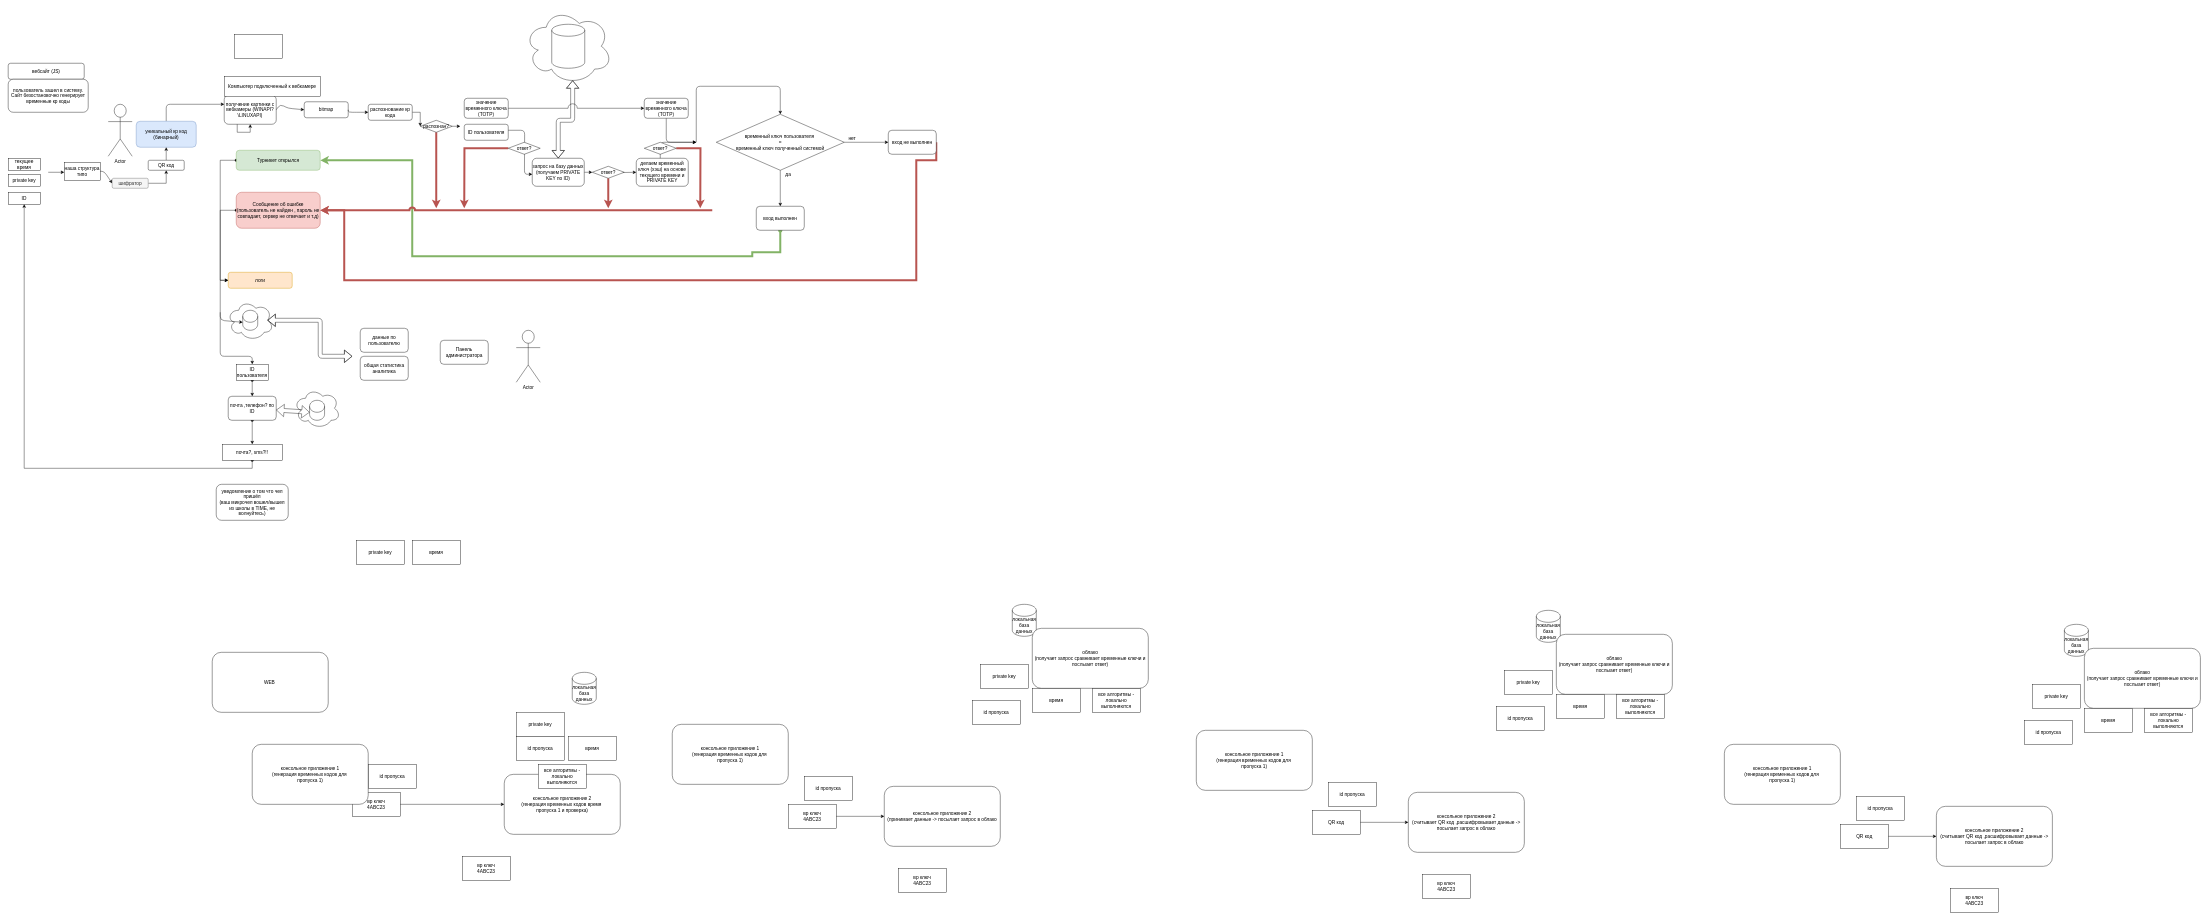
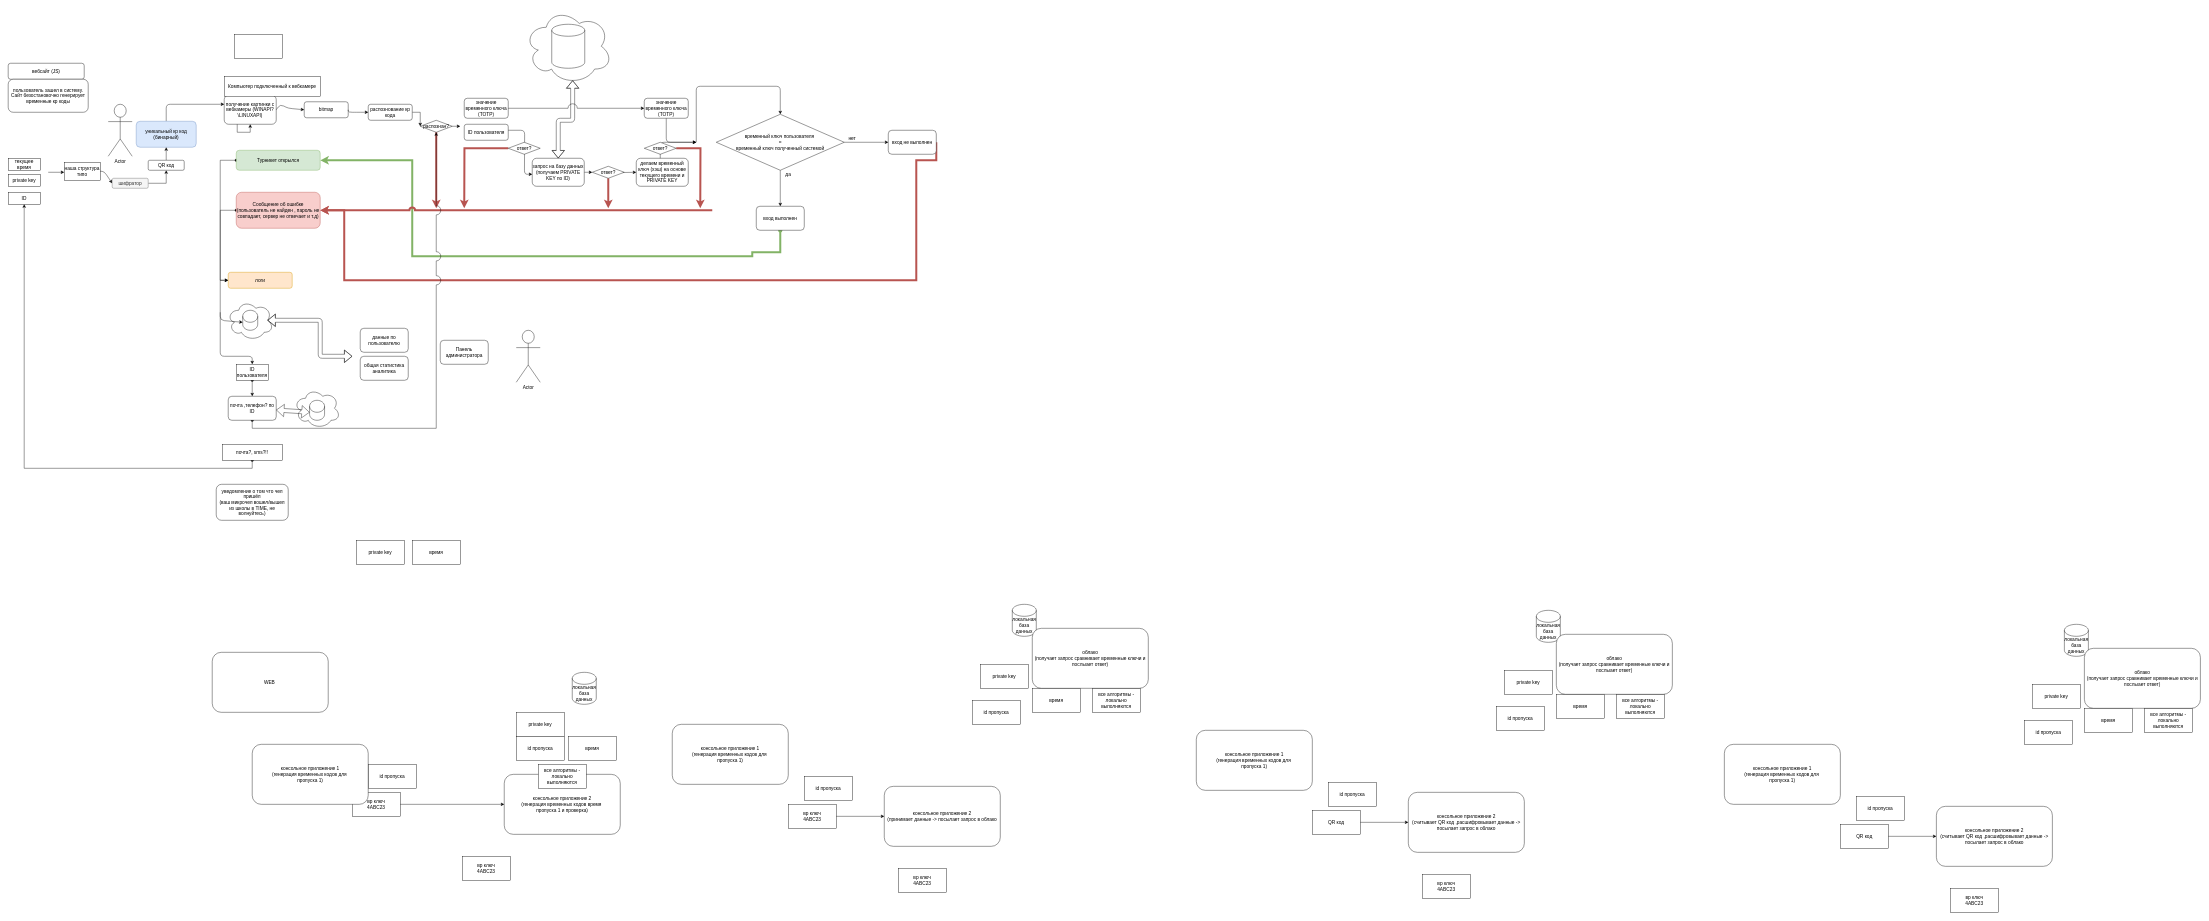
(252, 440) -> (436, 407)
